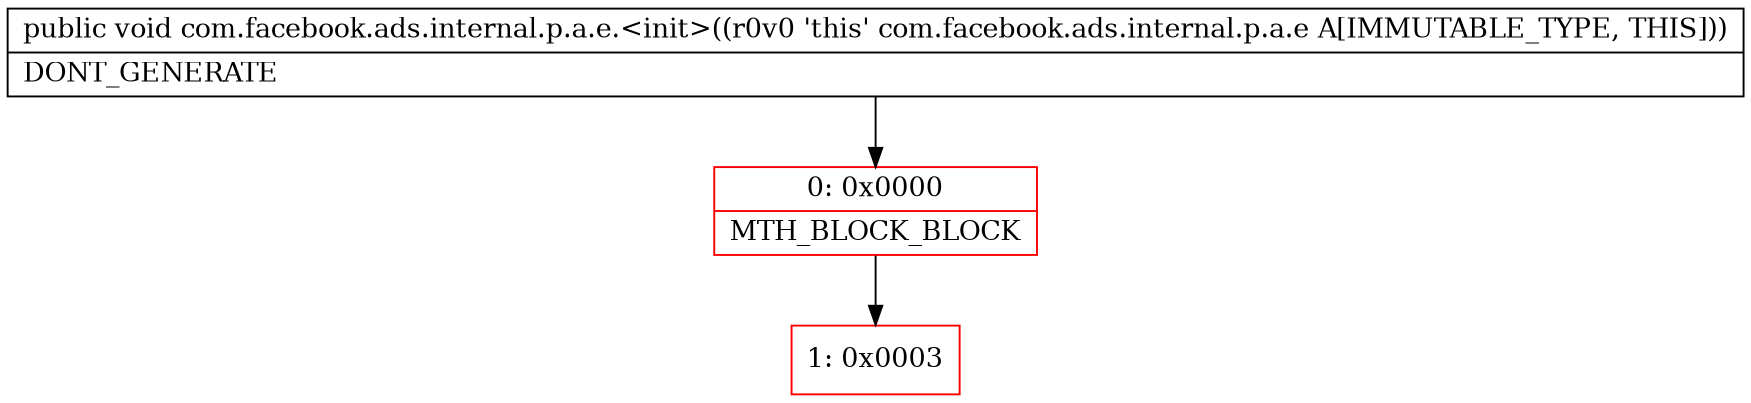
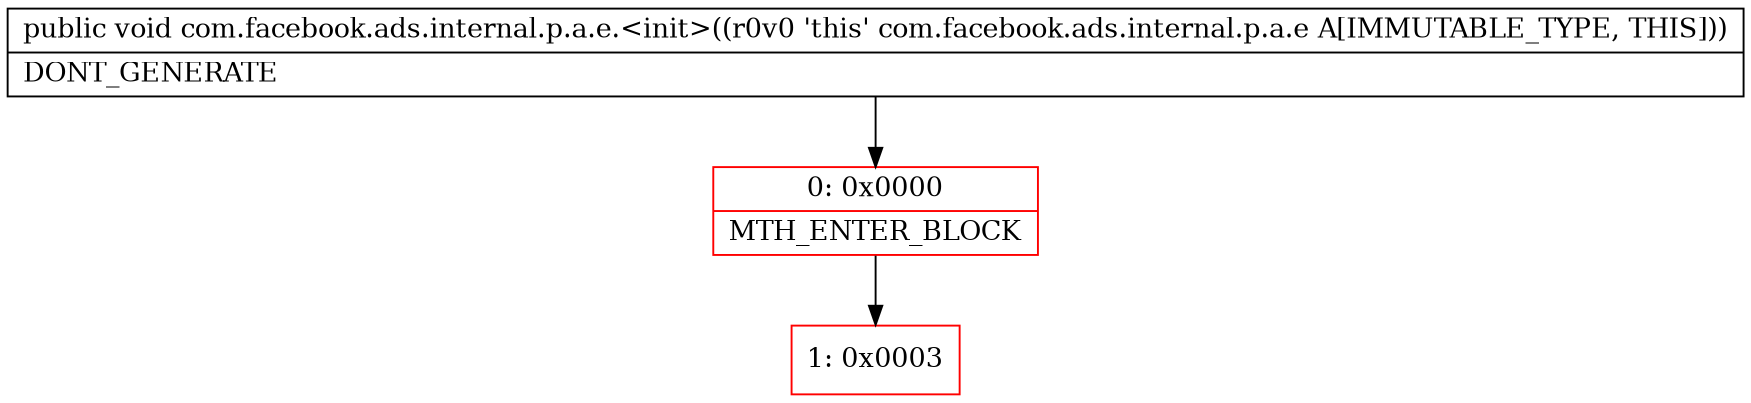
(876, 232) -> (876, 232)
